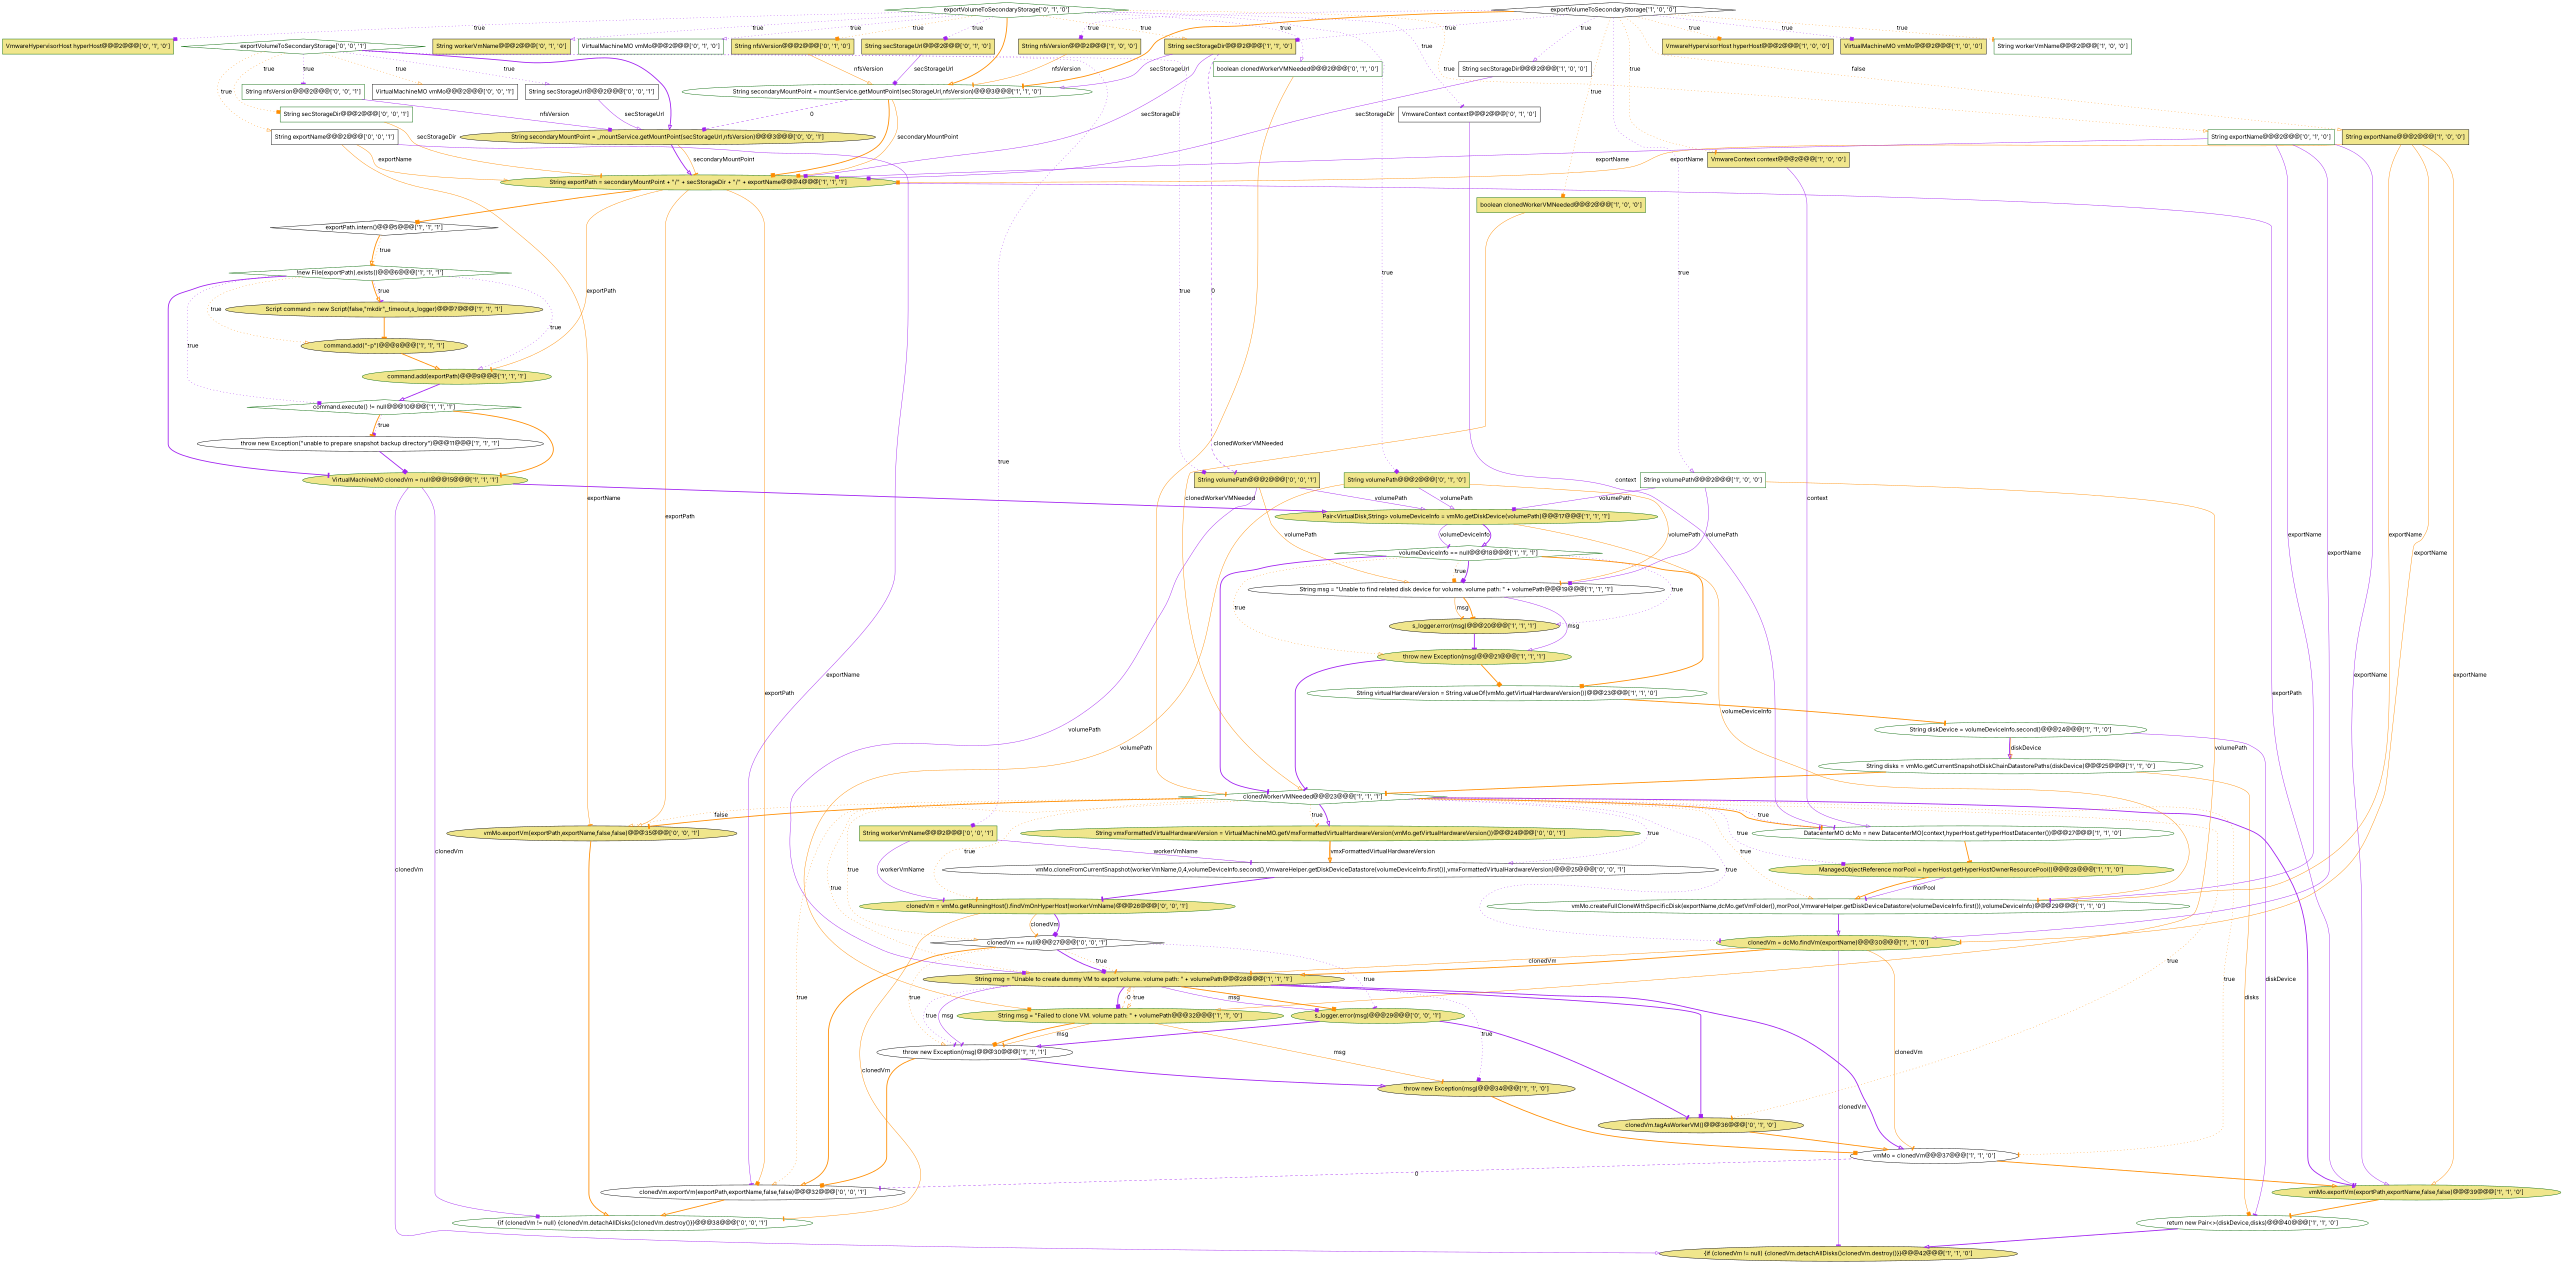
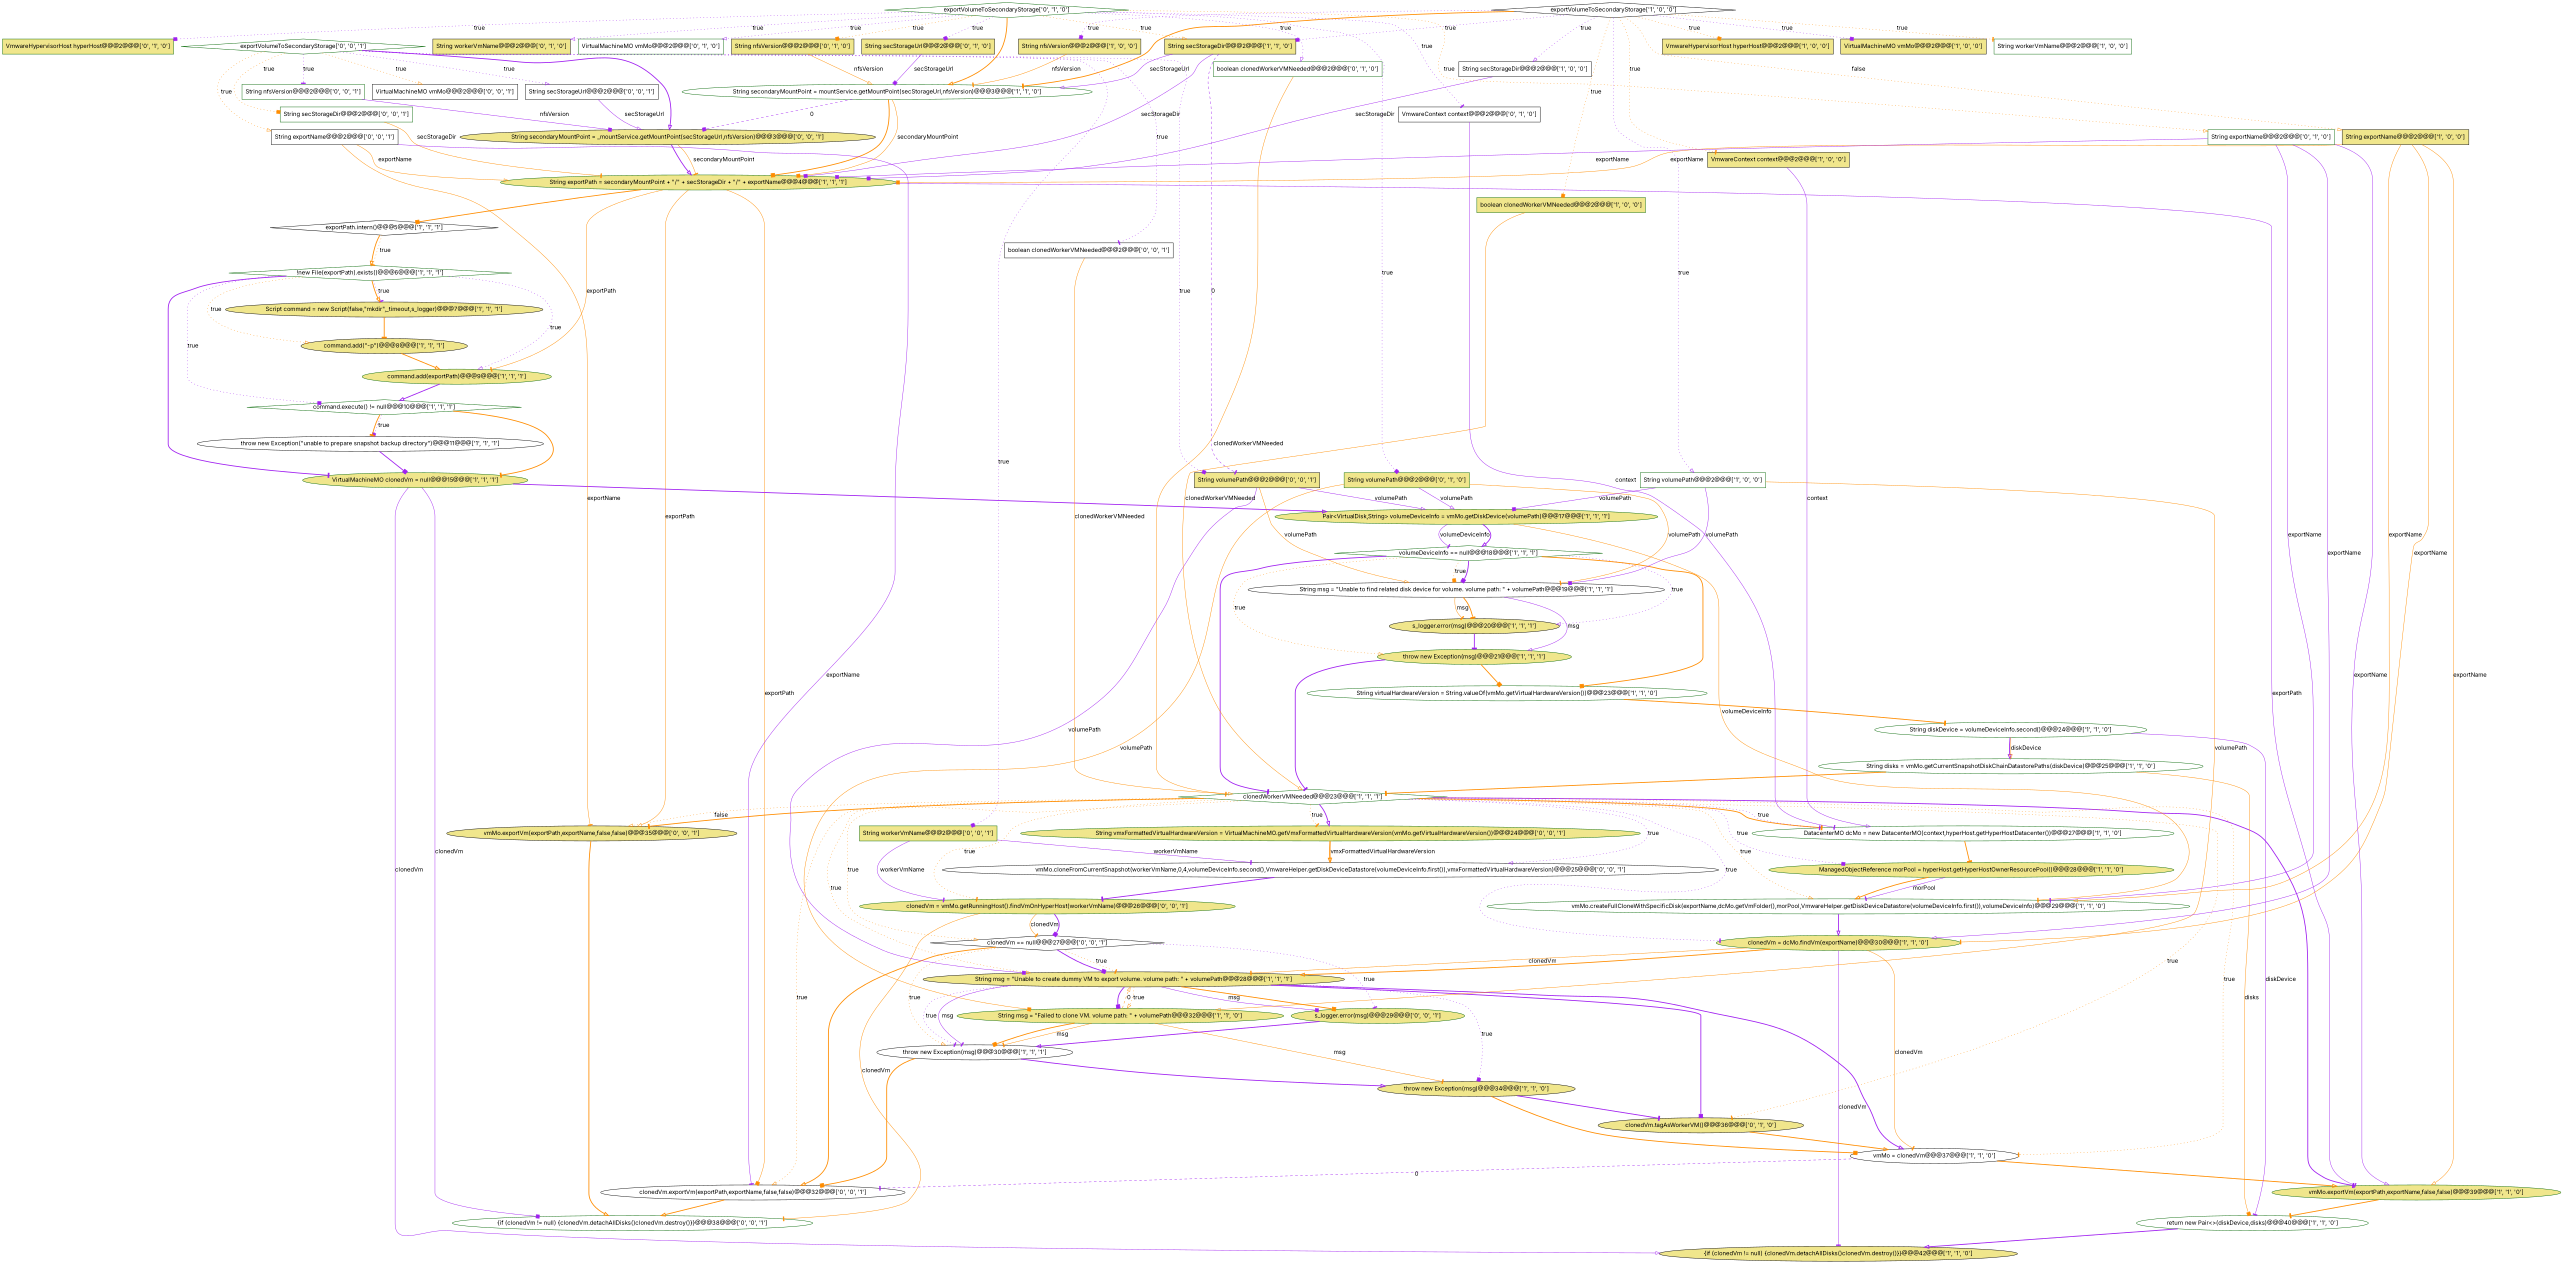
none -> (1089, 250)
(1567, 1059) -> (1587, 1107)
